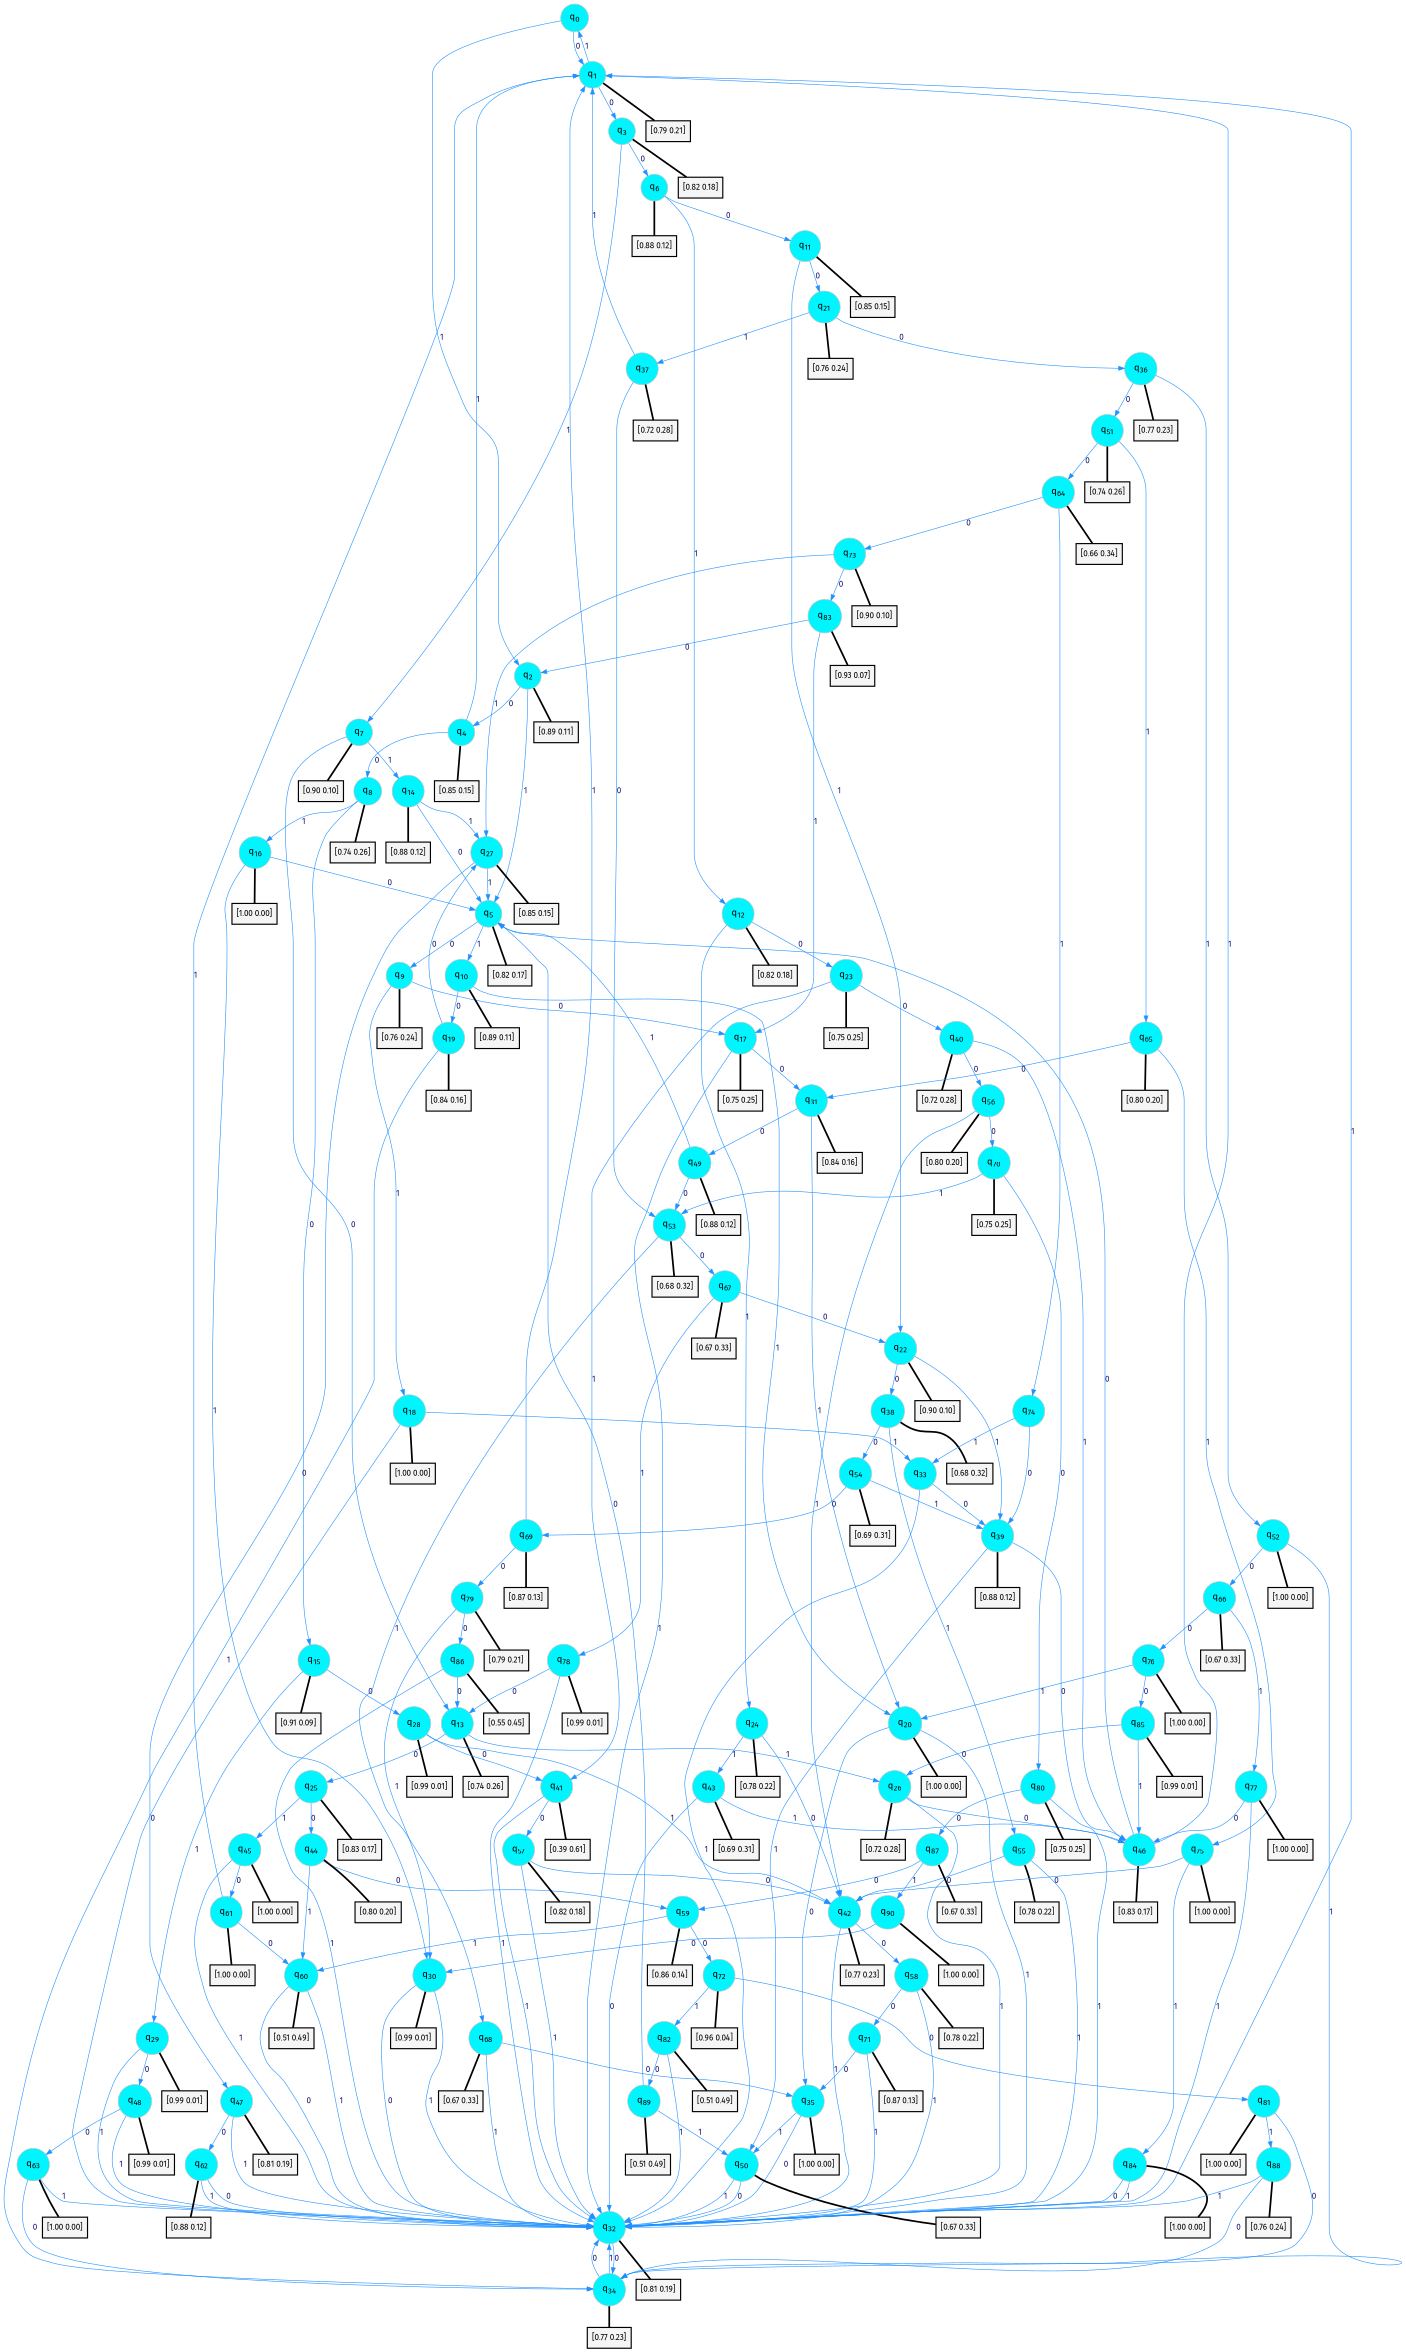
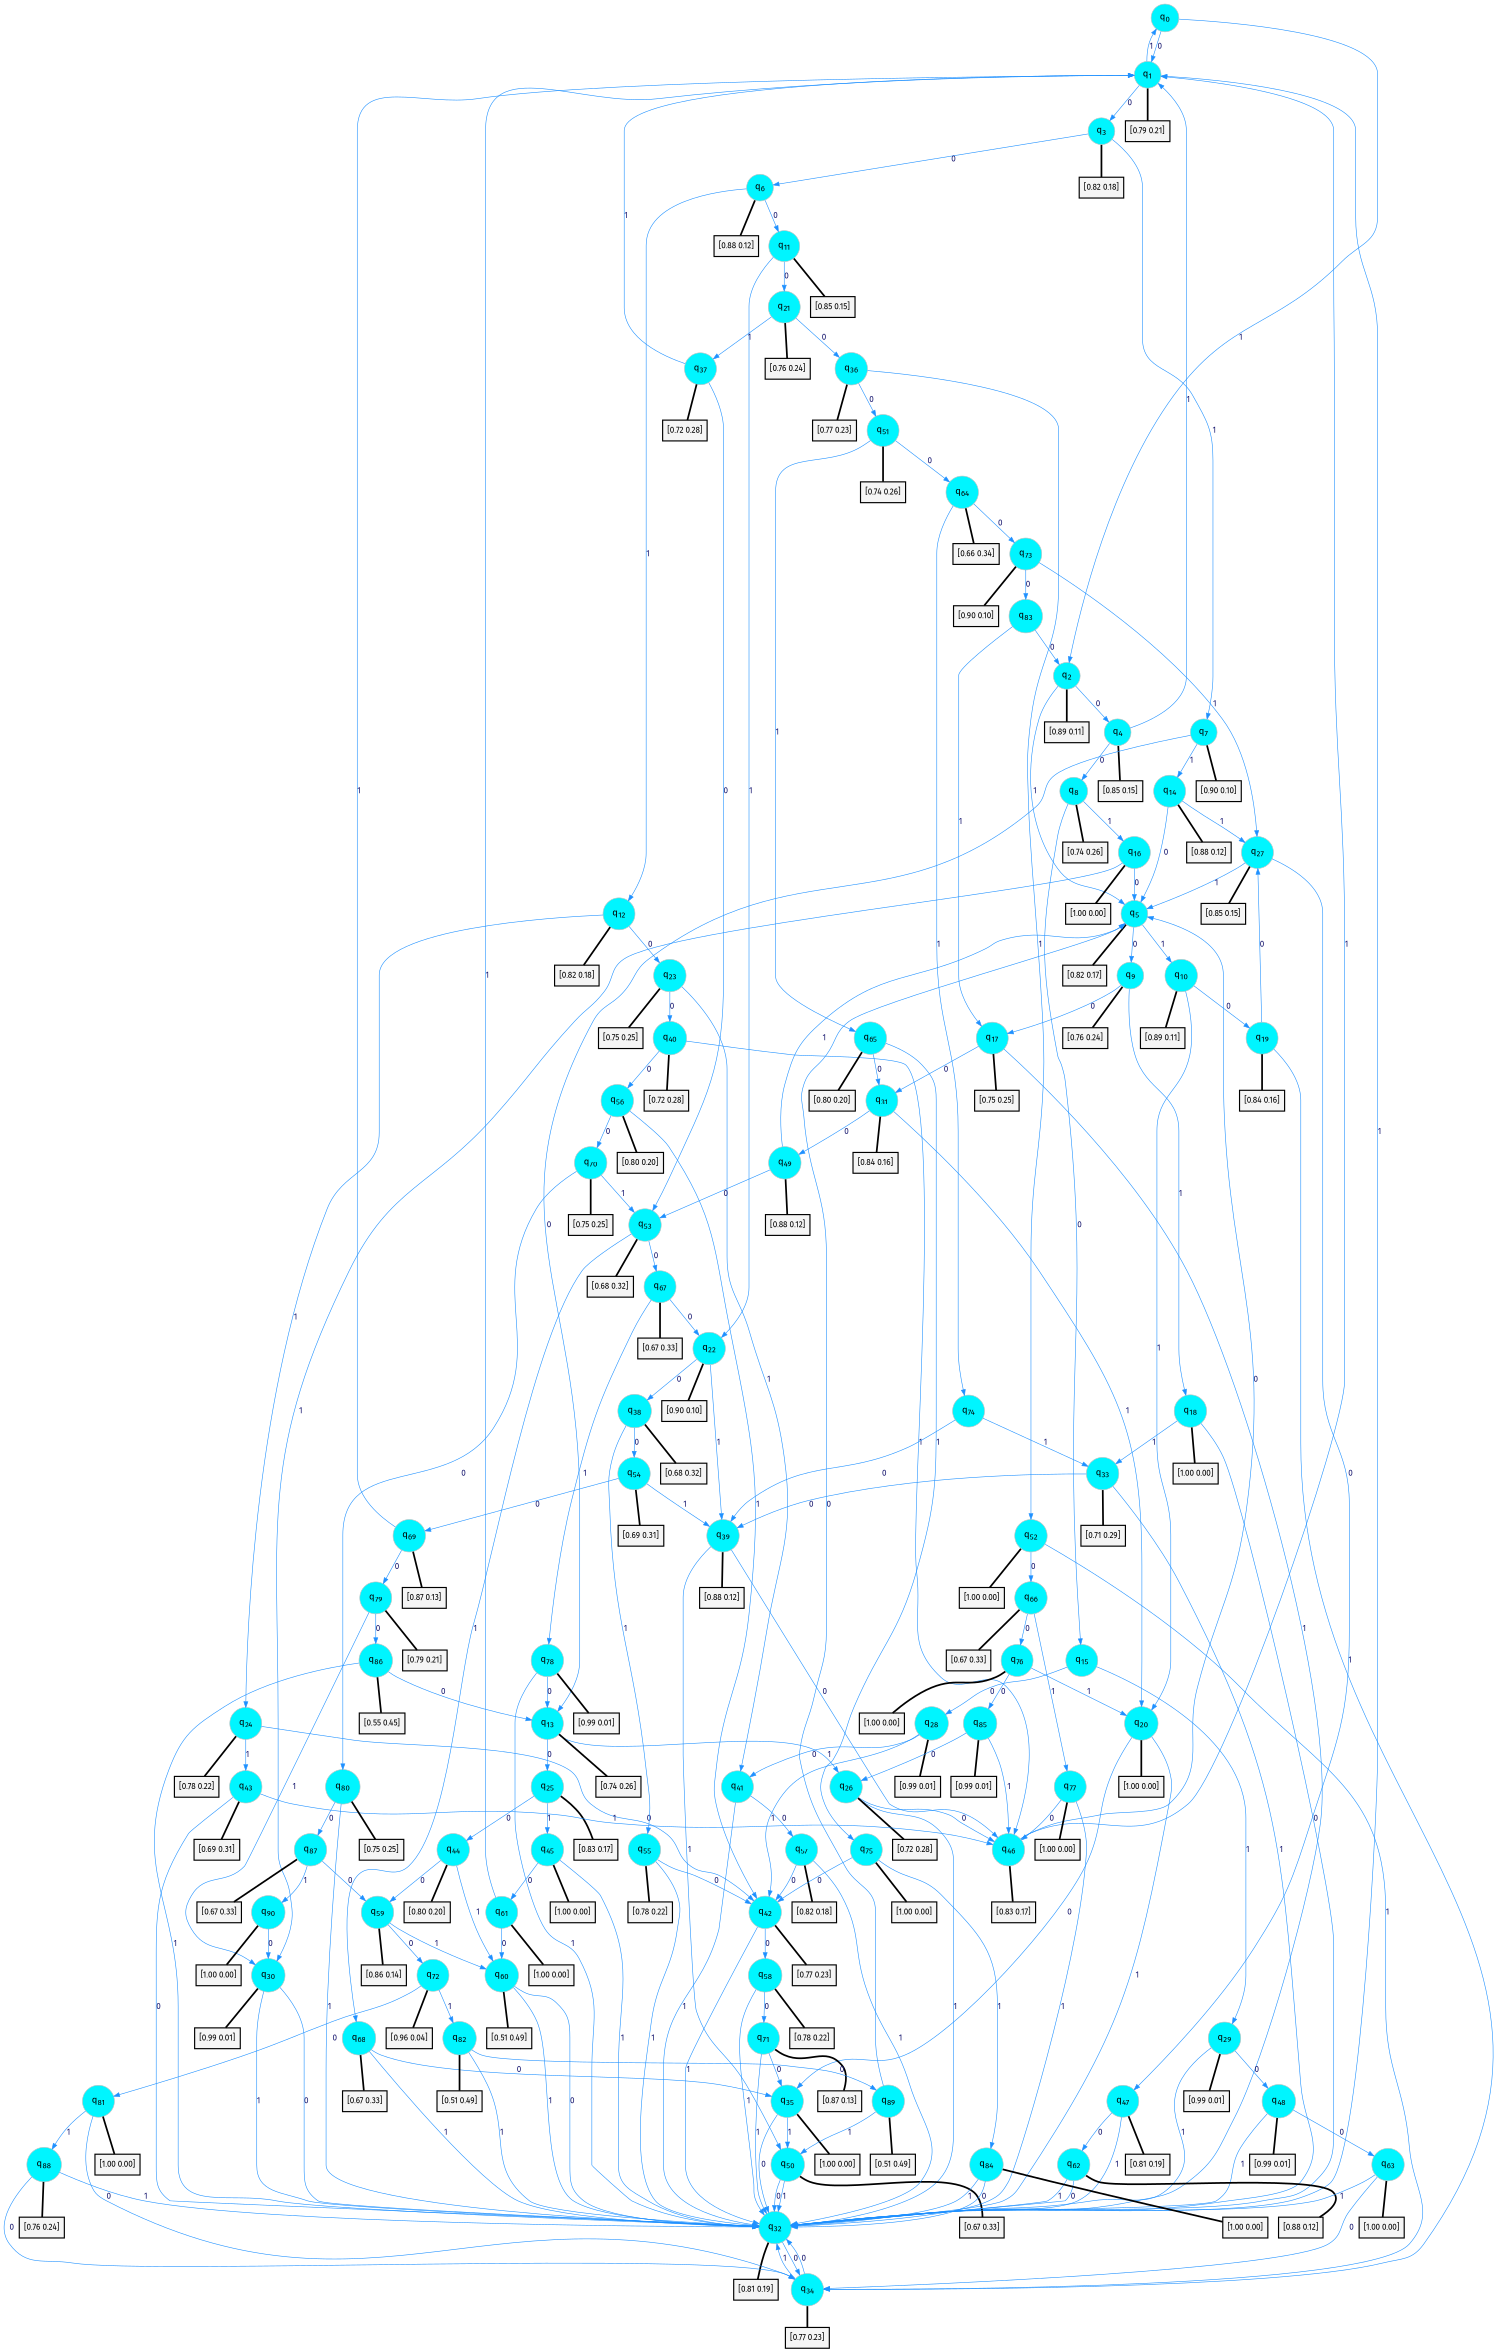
(853, 676) -> none
none -> (1103, 1536)
(298, 1723) -> none
(568, 1850) -> none
